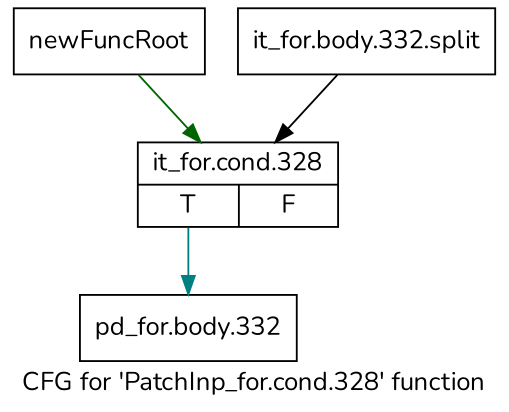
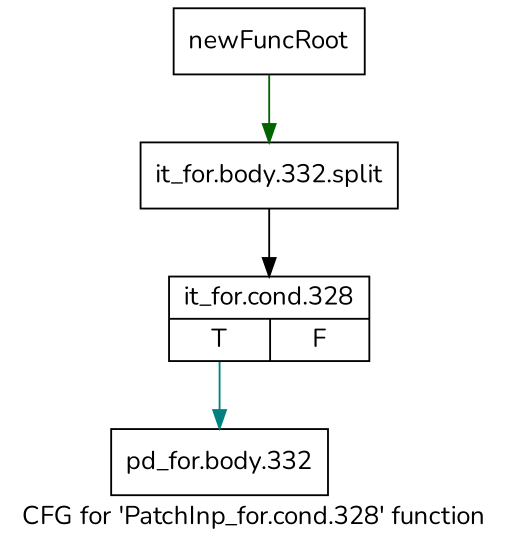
(163, 102) -> (269, 99)
